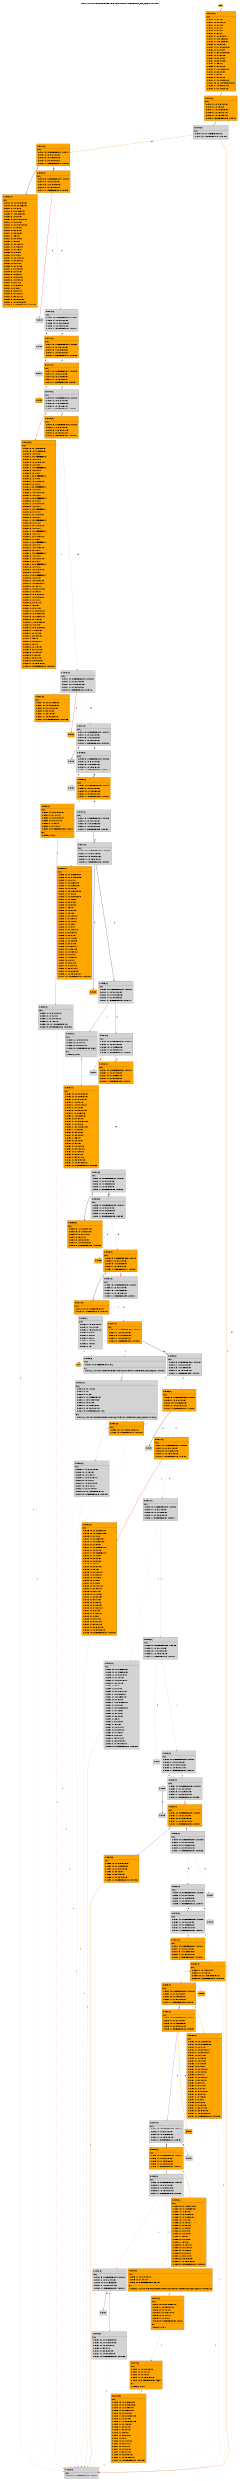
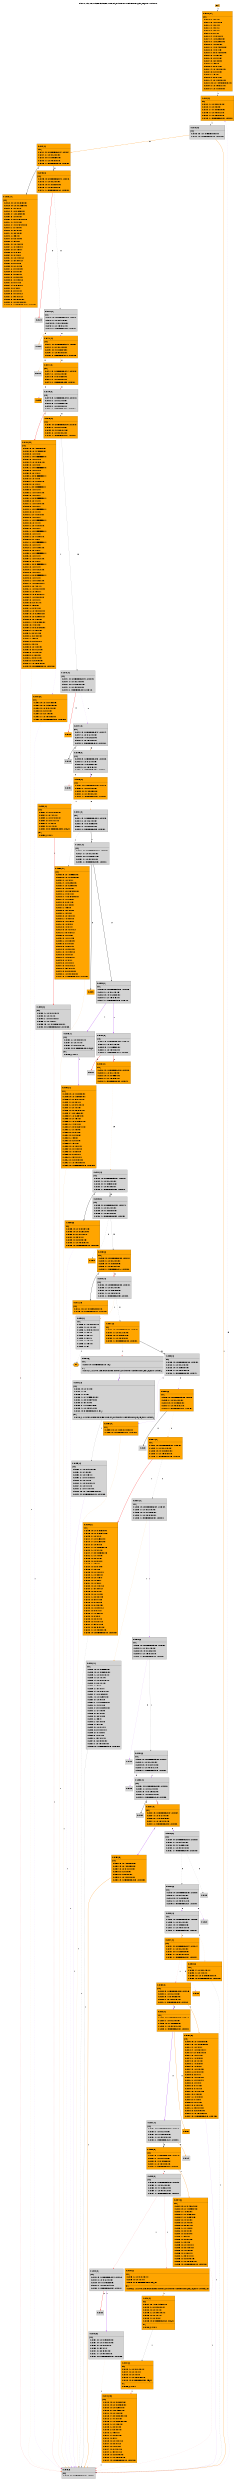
(162, 1802) -> (144, 1806)
(185, 2148) -> (182, 2148)
